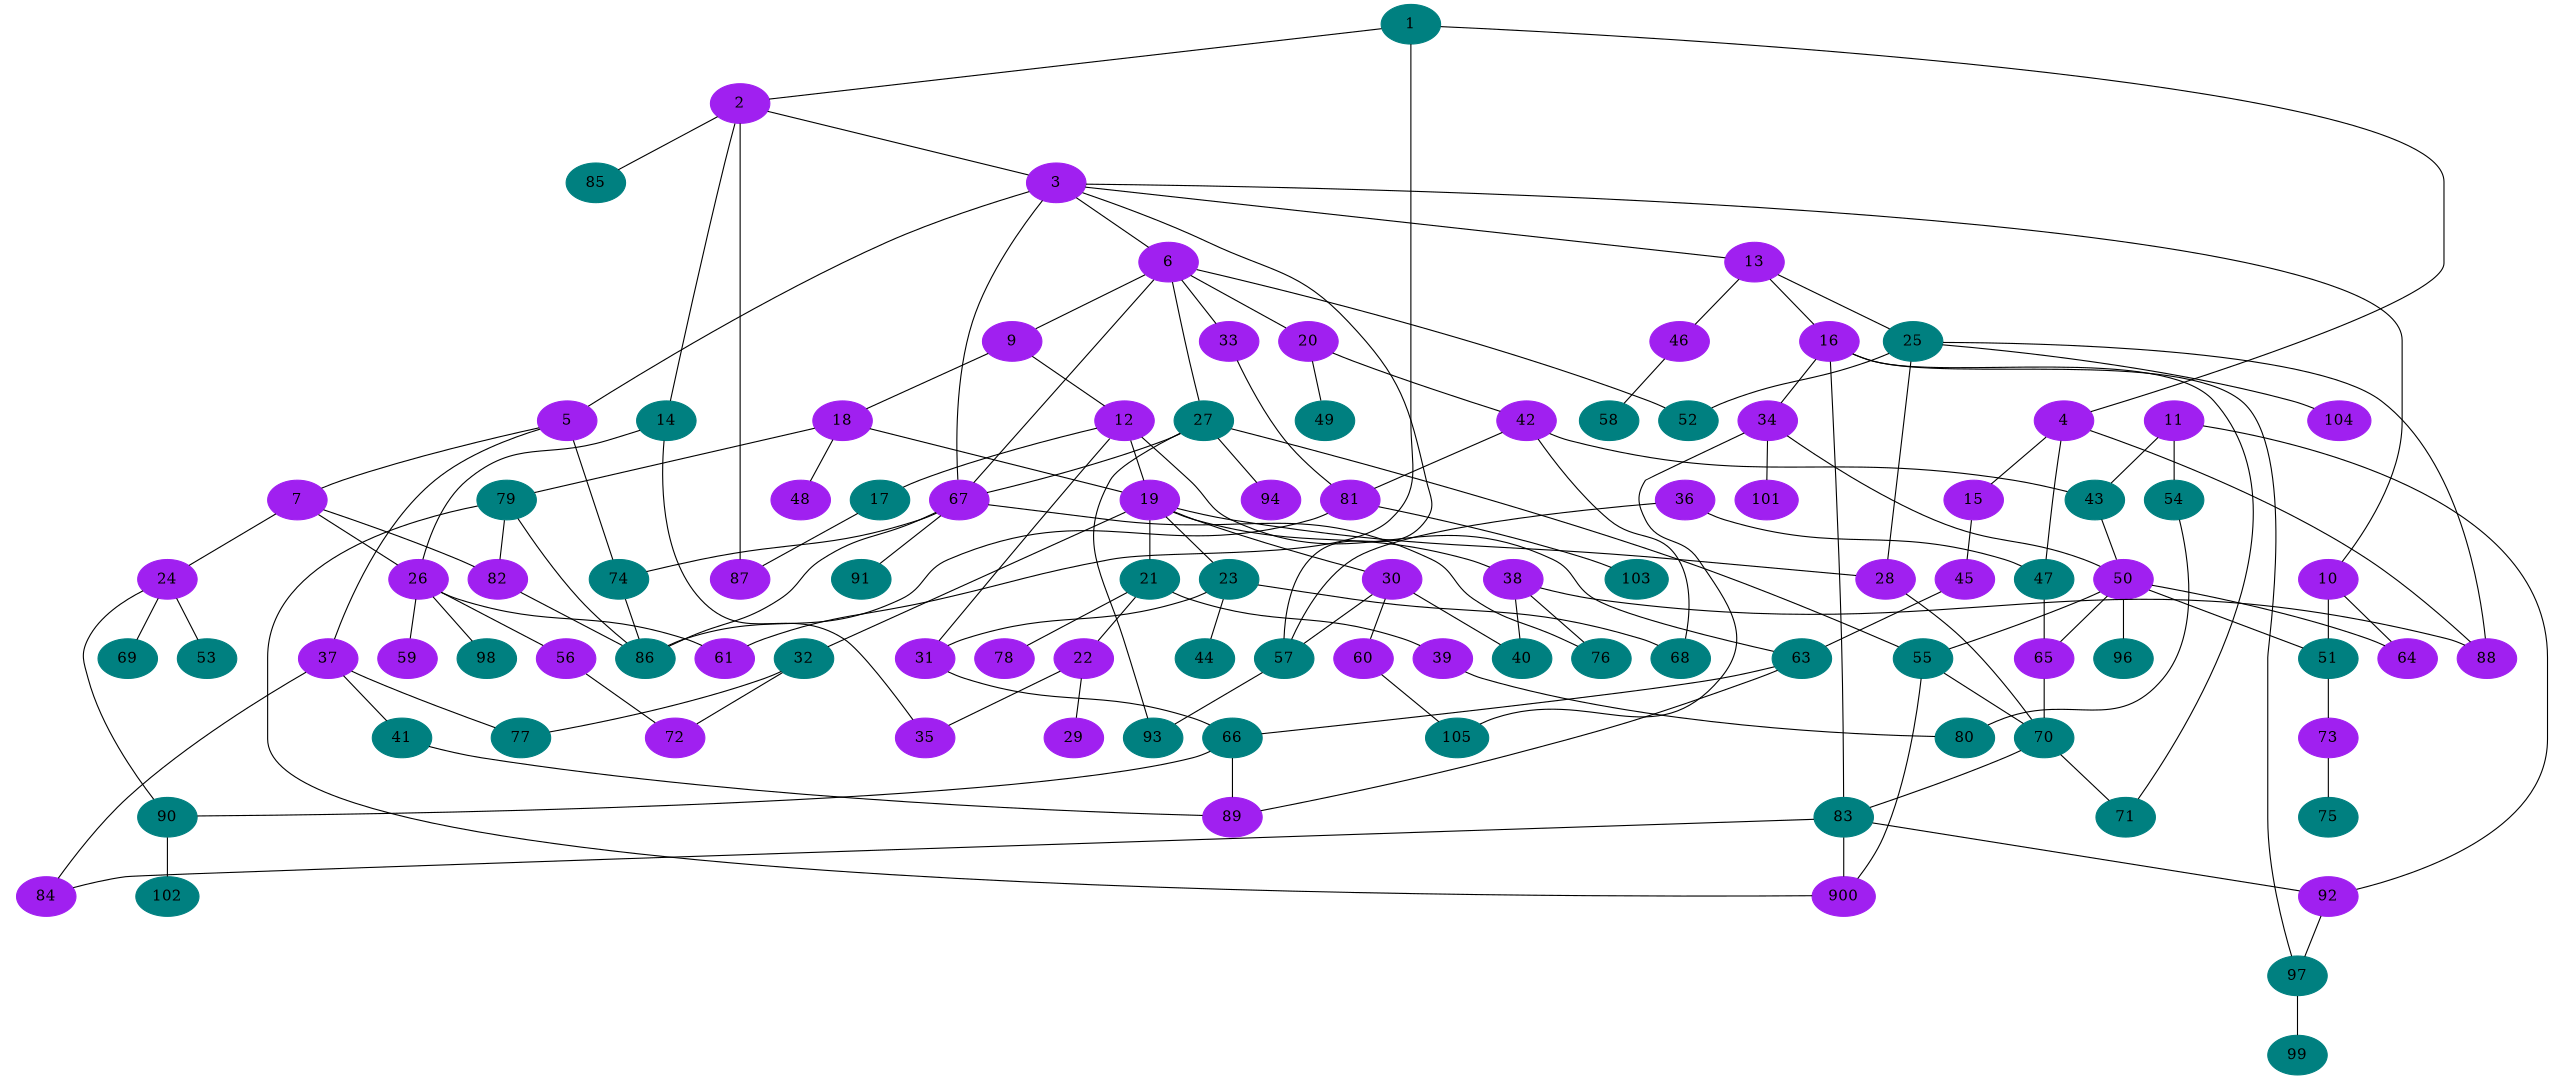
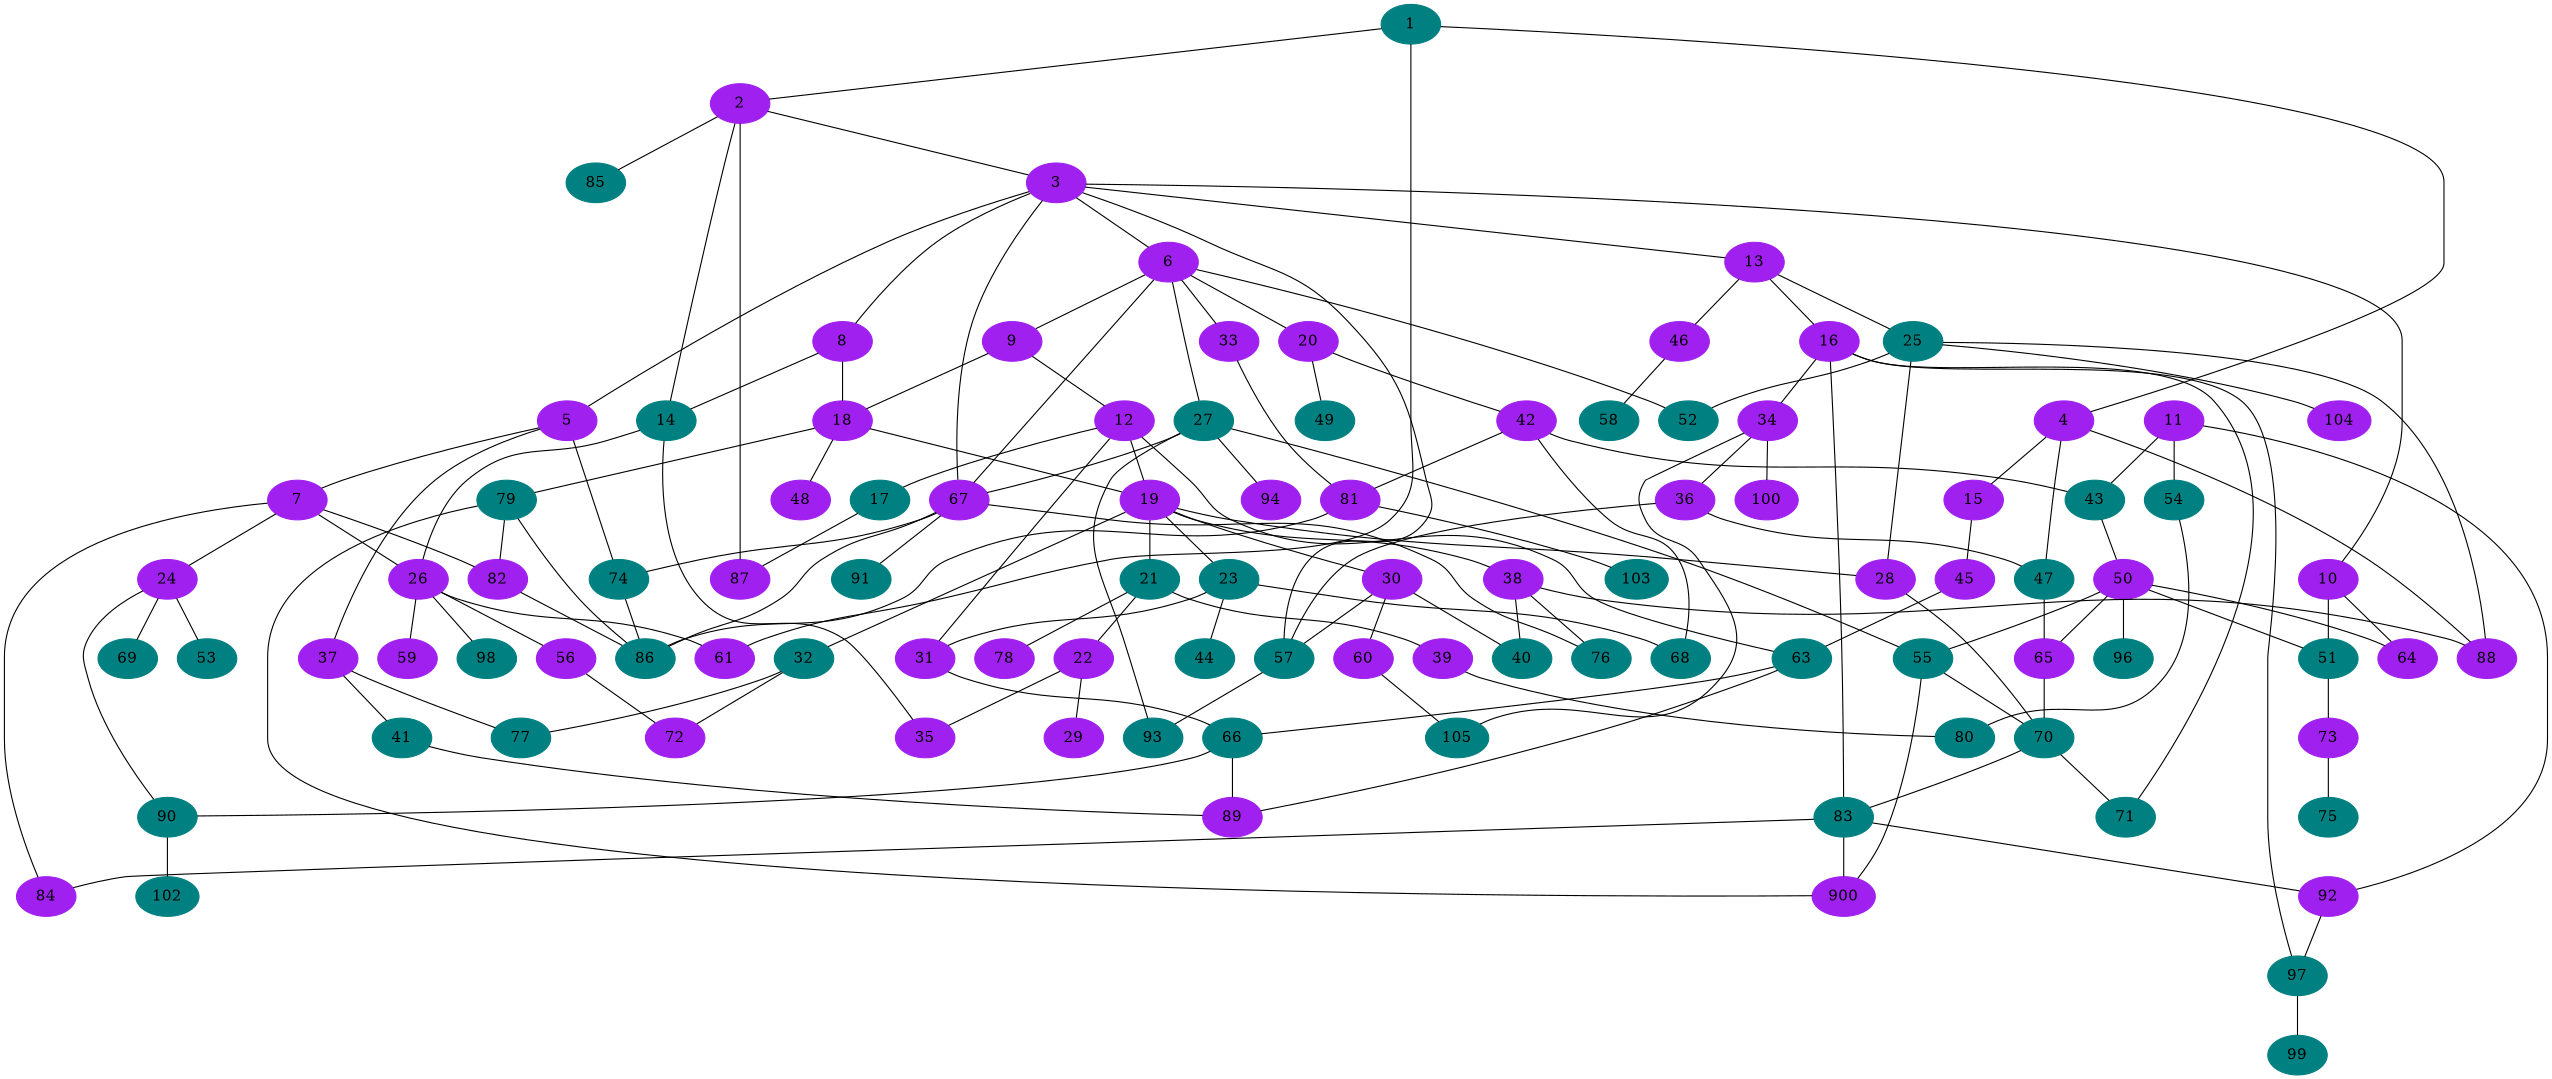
none -> (843, 341)
(1767, 500) -> (1767, 500)
(1936, 521) -> (1729, 458)
(171, 762) -> (20, 607)
